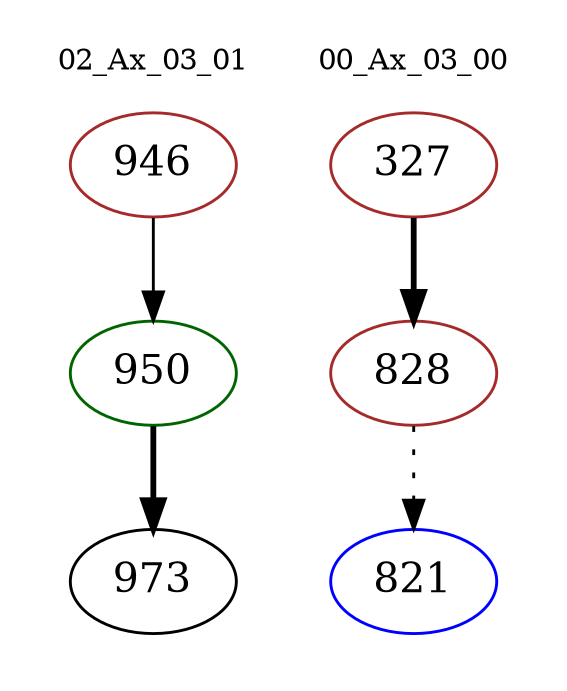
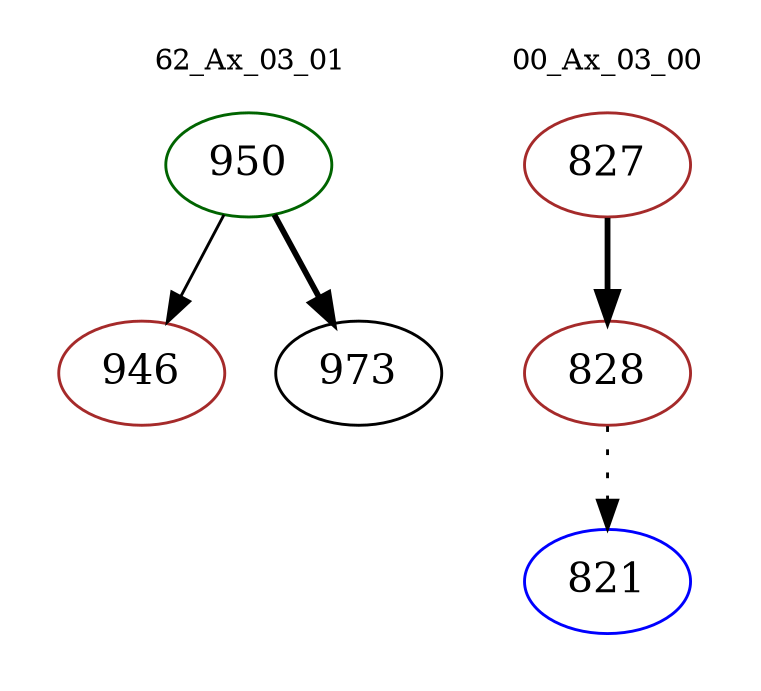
(153, 62) -> (250, 62)
(414, 165) -> (608, 165)
(153, 255) -> (202, 255)
